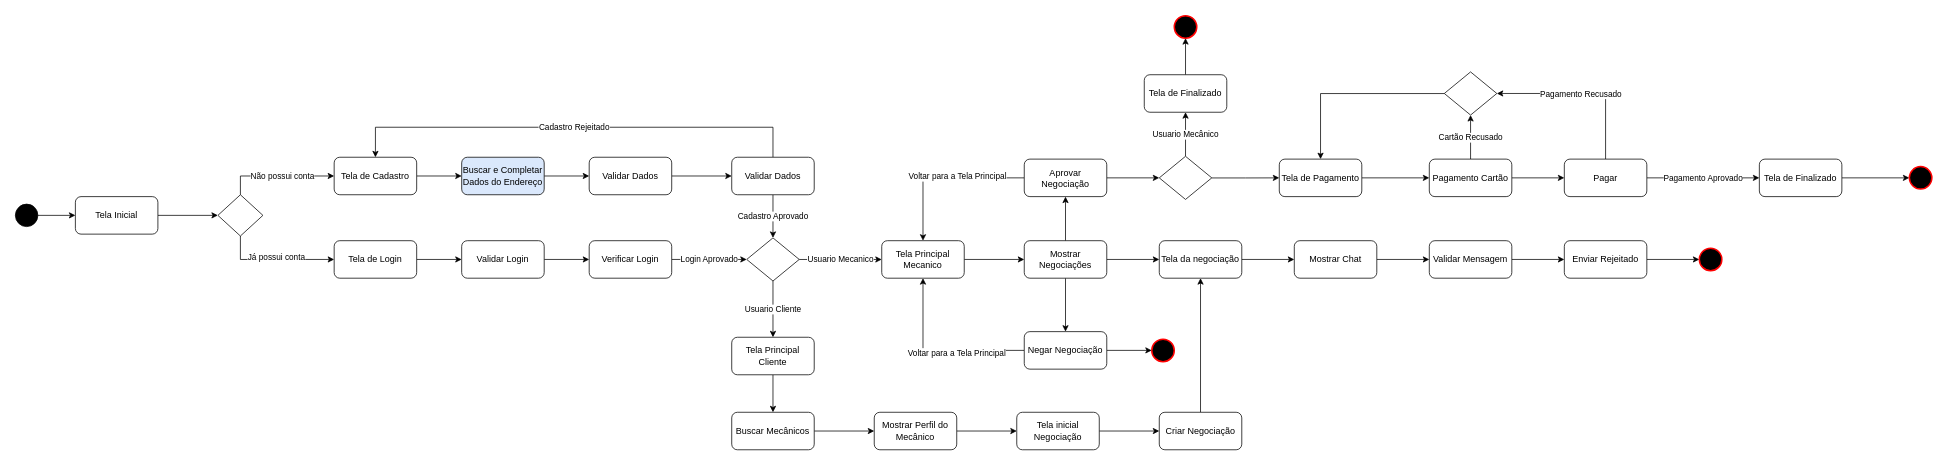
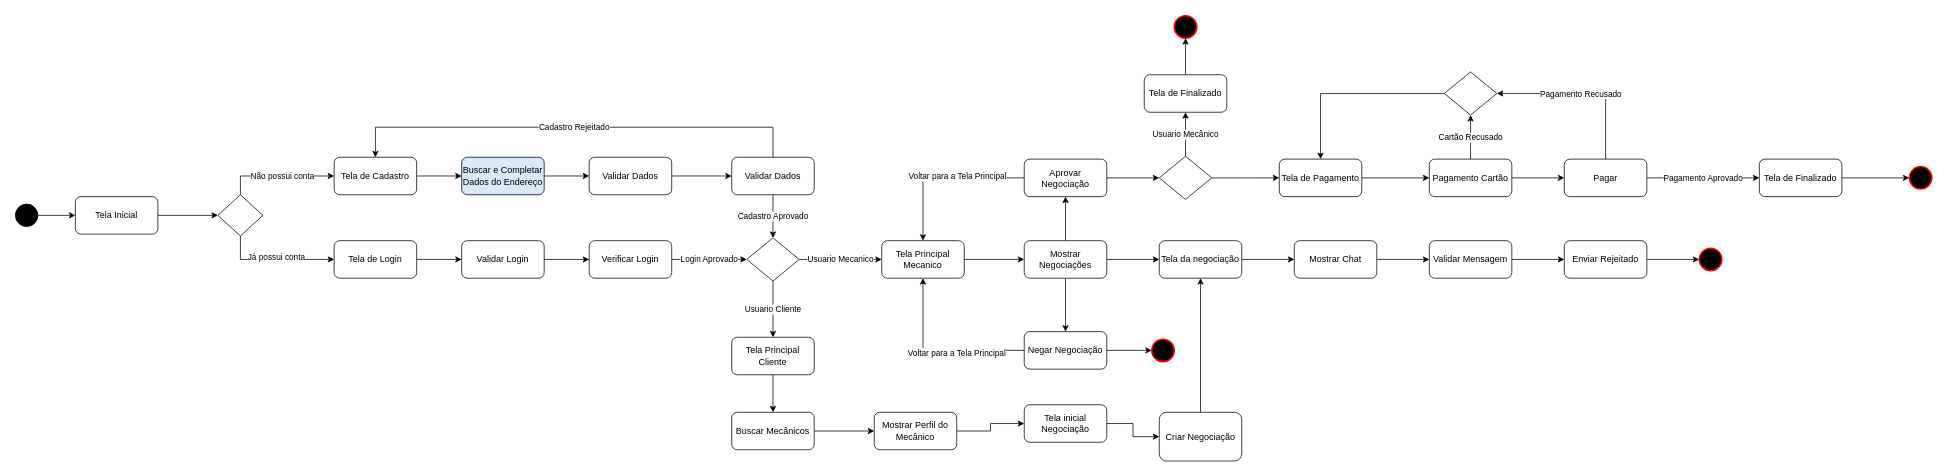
(1058, 431) -> (1065, 423)
(1200, 431) -> (1200, 437)
